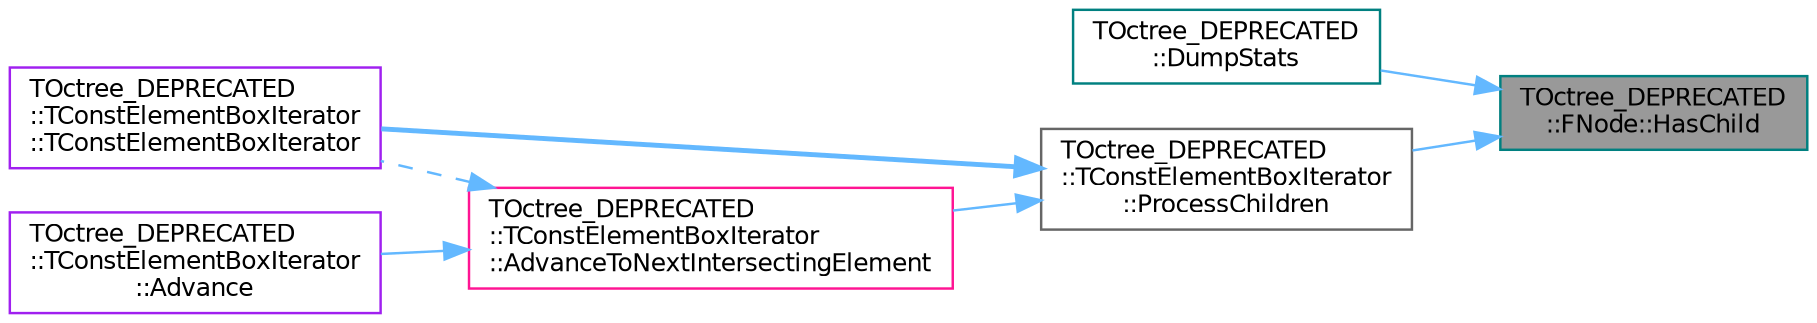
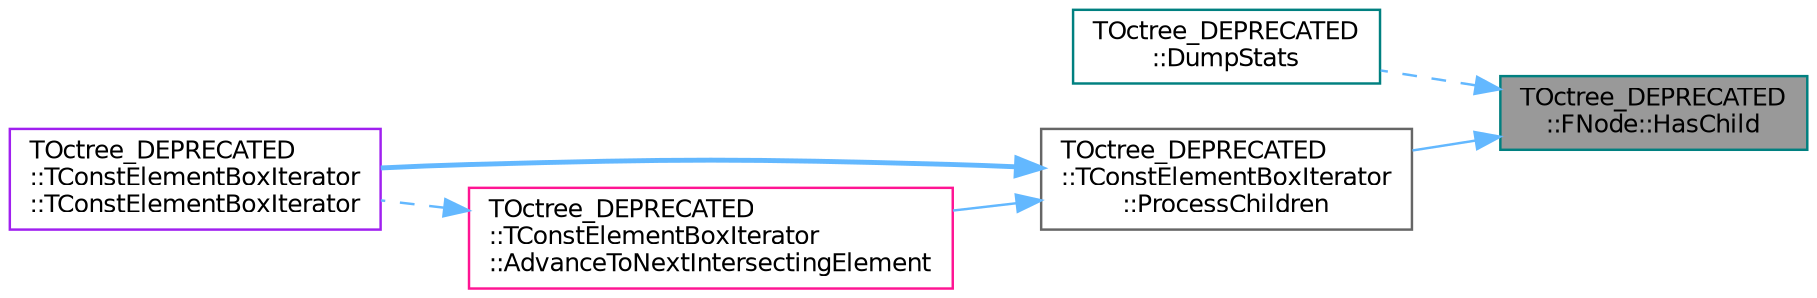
(1428, 78) -> (1428, 78)
(195, 263) -> none
